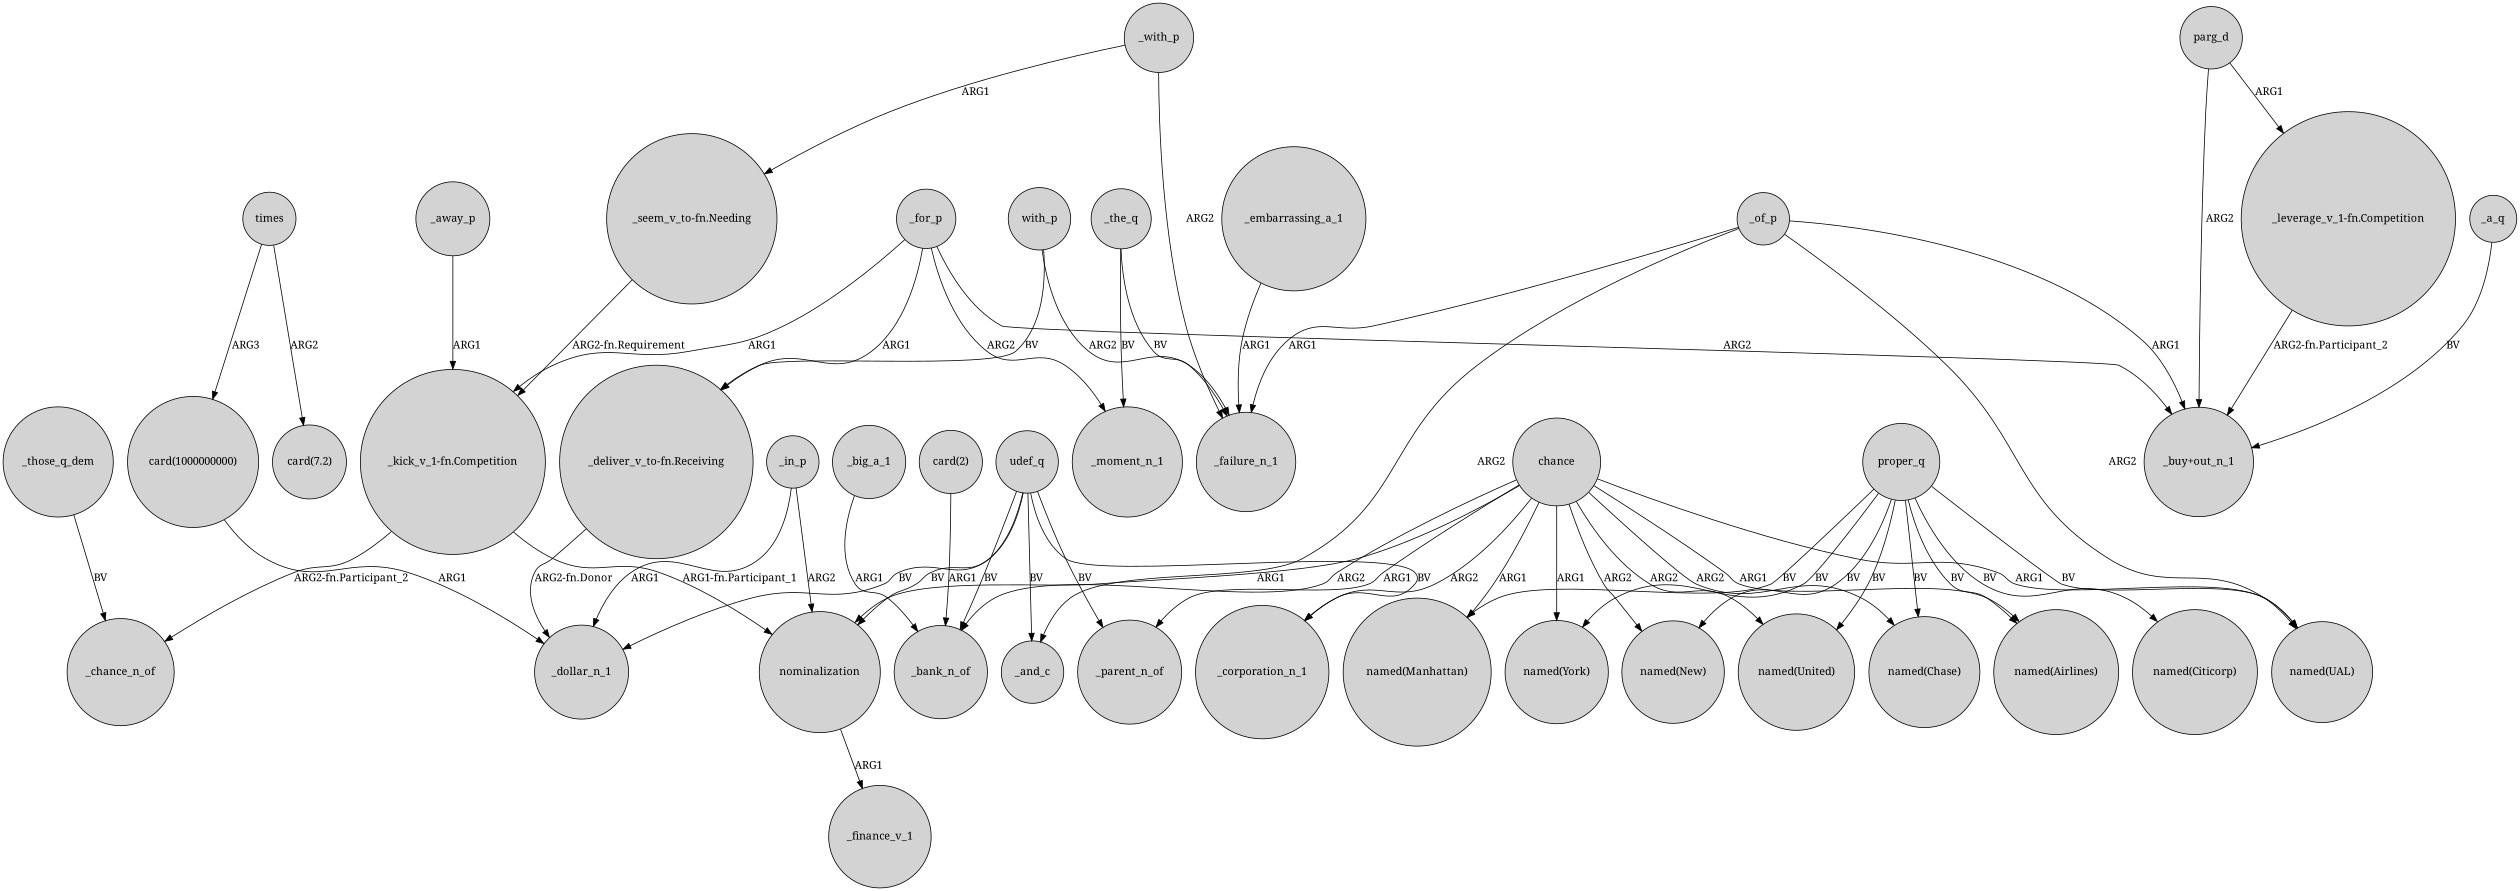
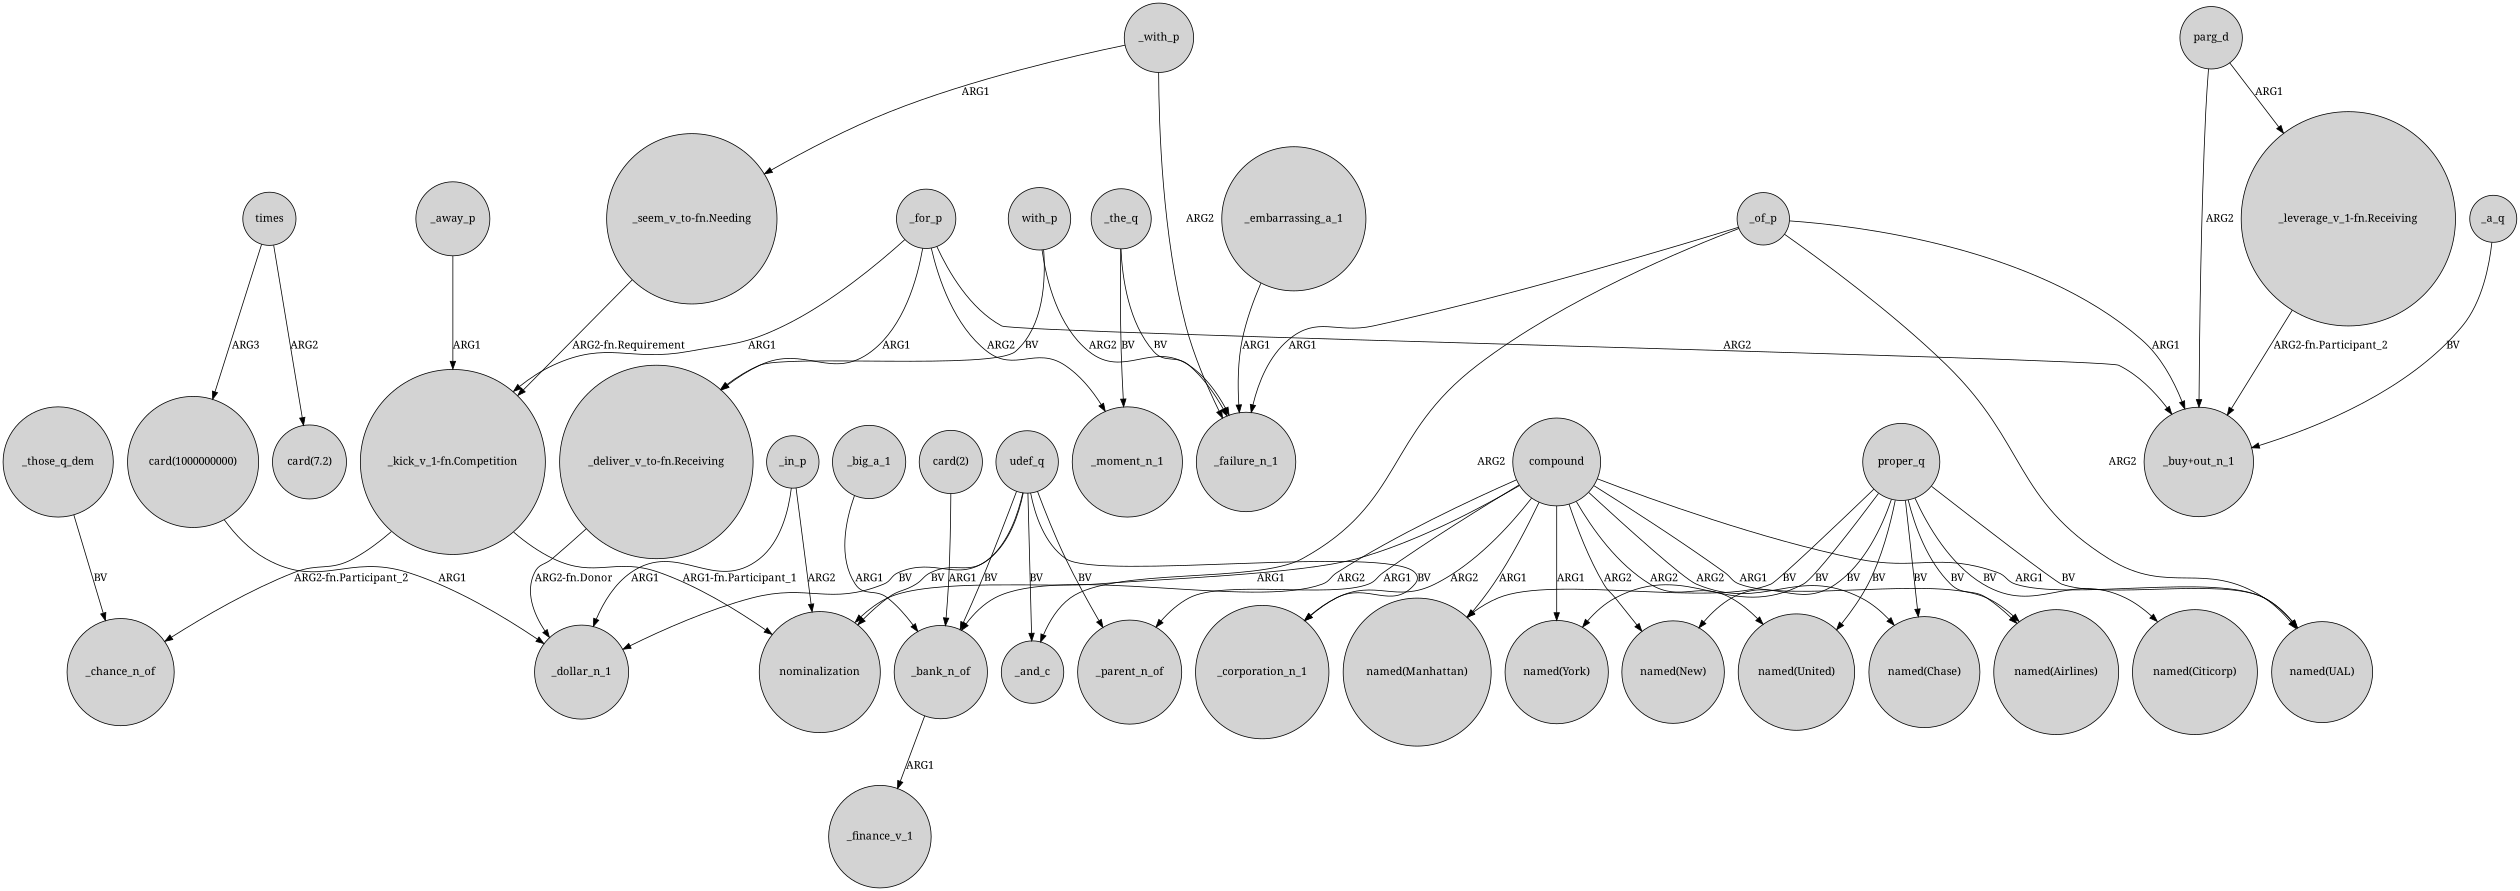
(2348, 219) -> (2348, 219)
(1557, 462) -> (1557, 462)
(850, 755) -> (913, 749)
